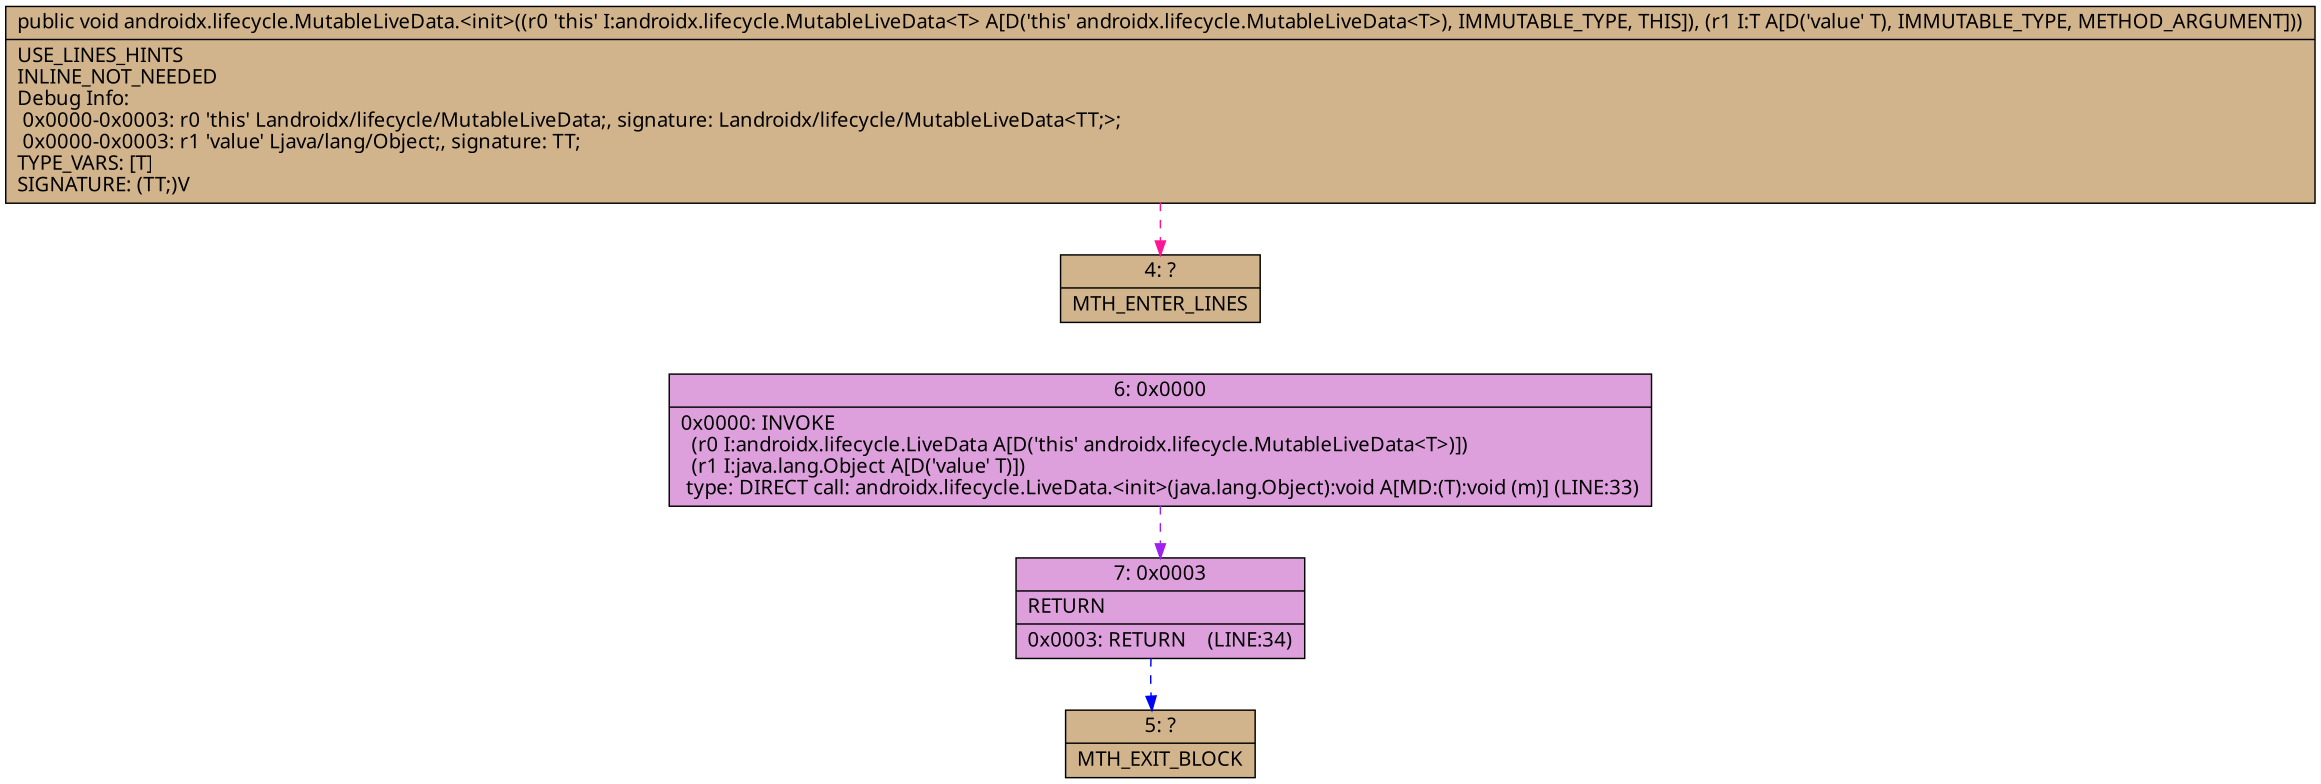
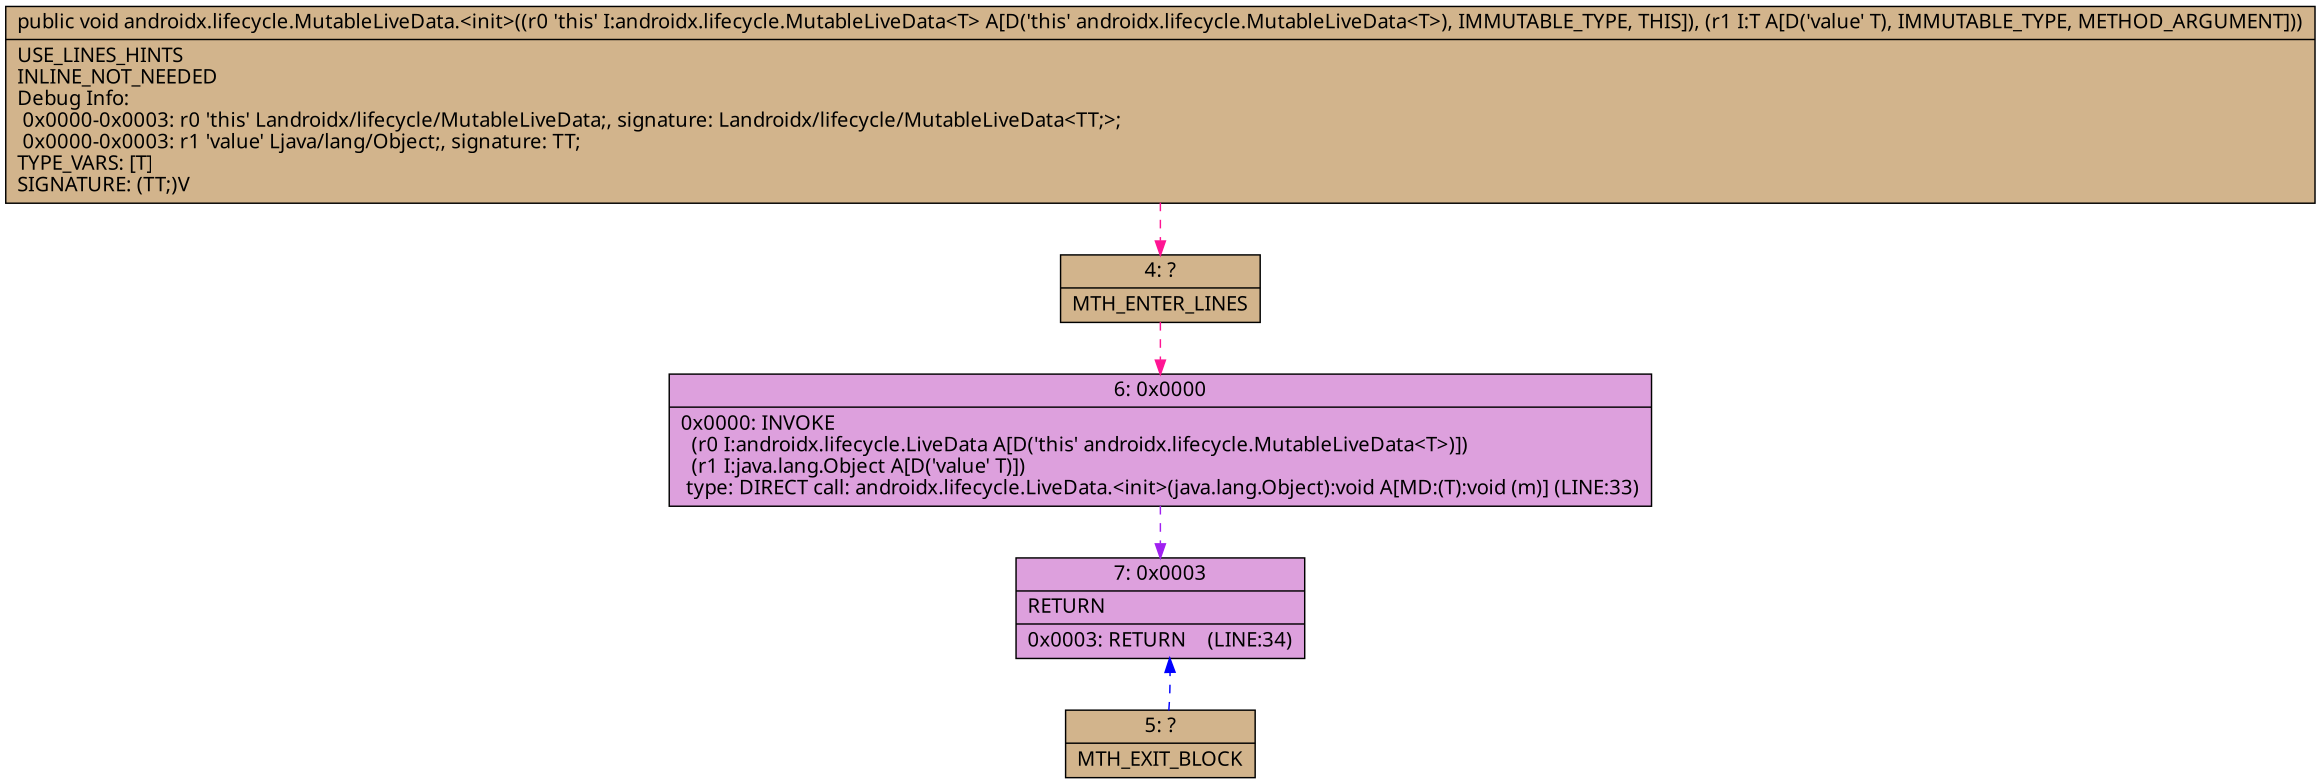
none -> (1160, 341)
(1151, 677) -> (1170, 692)
